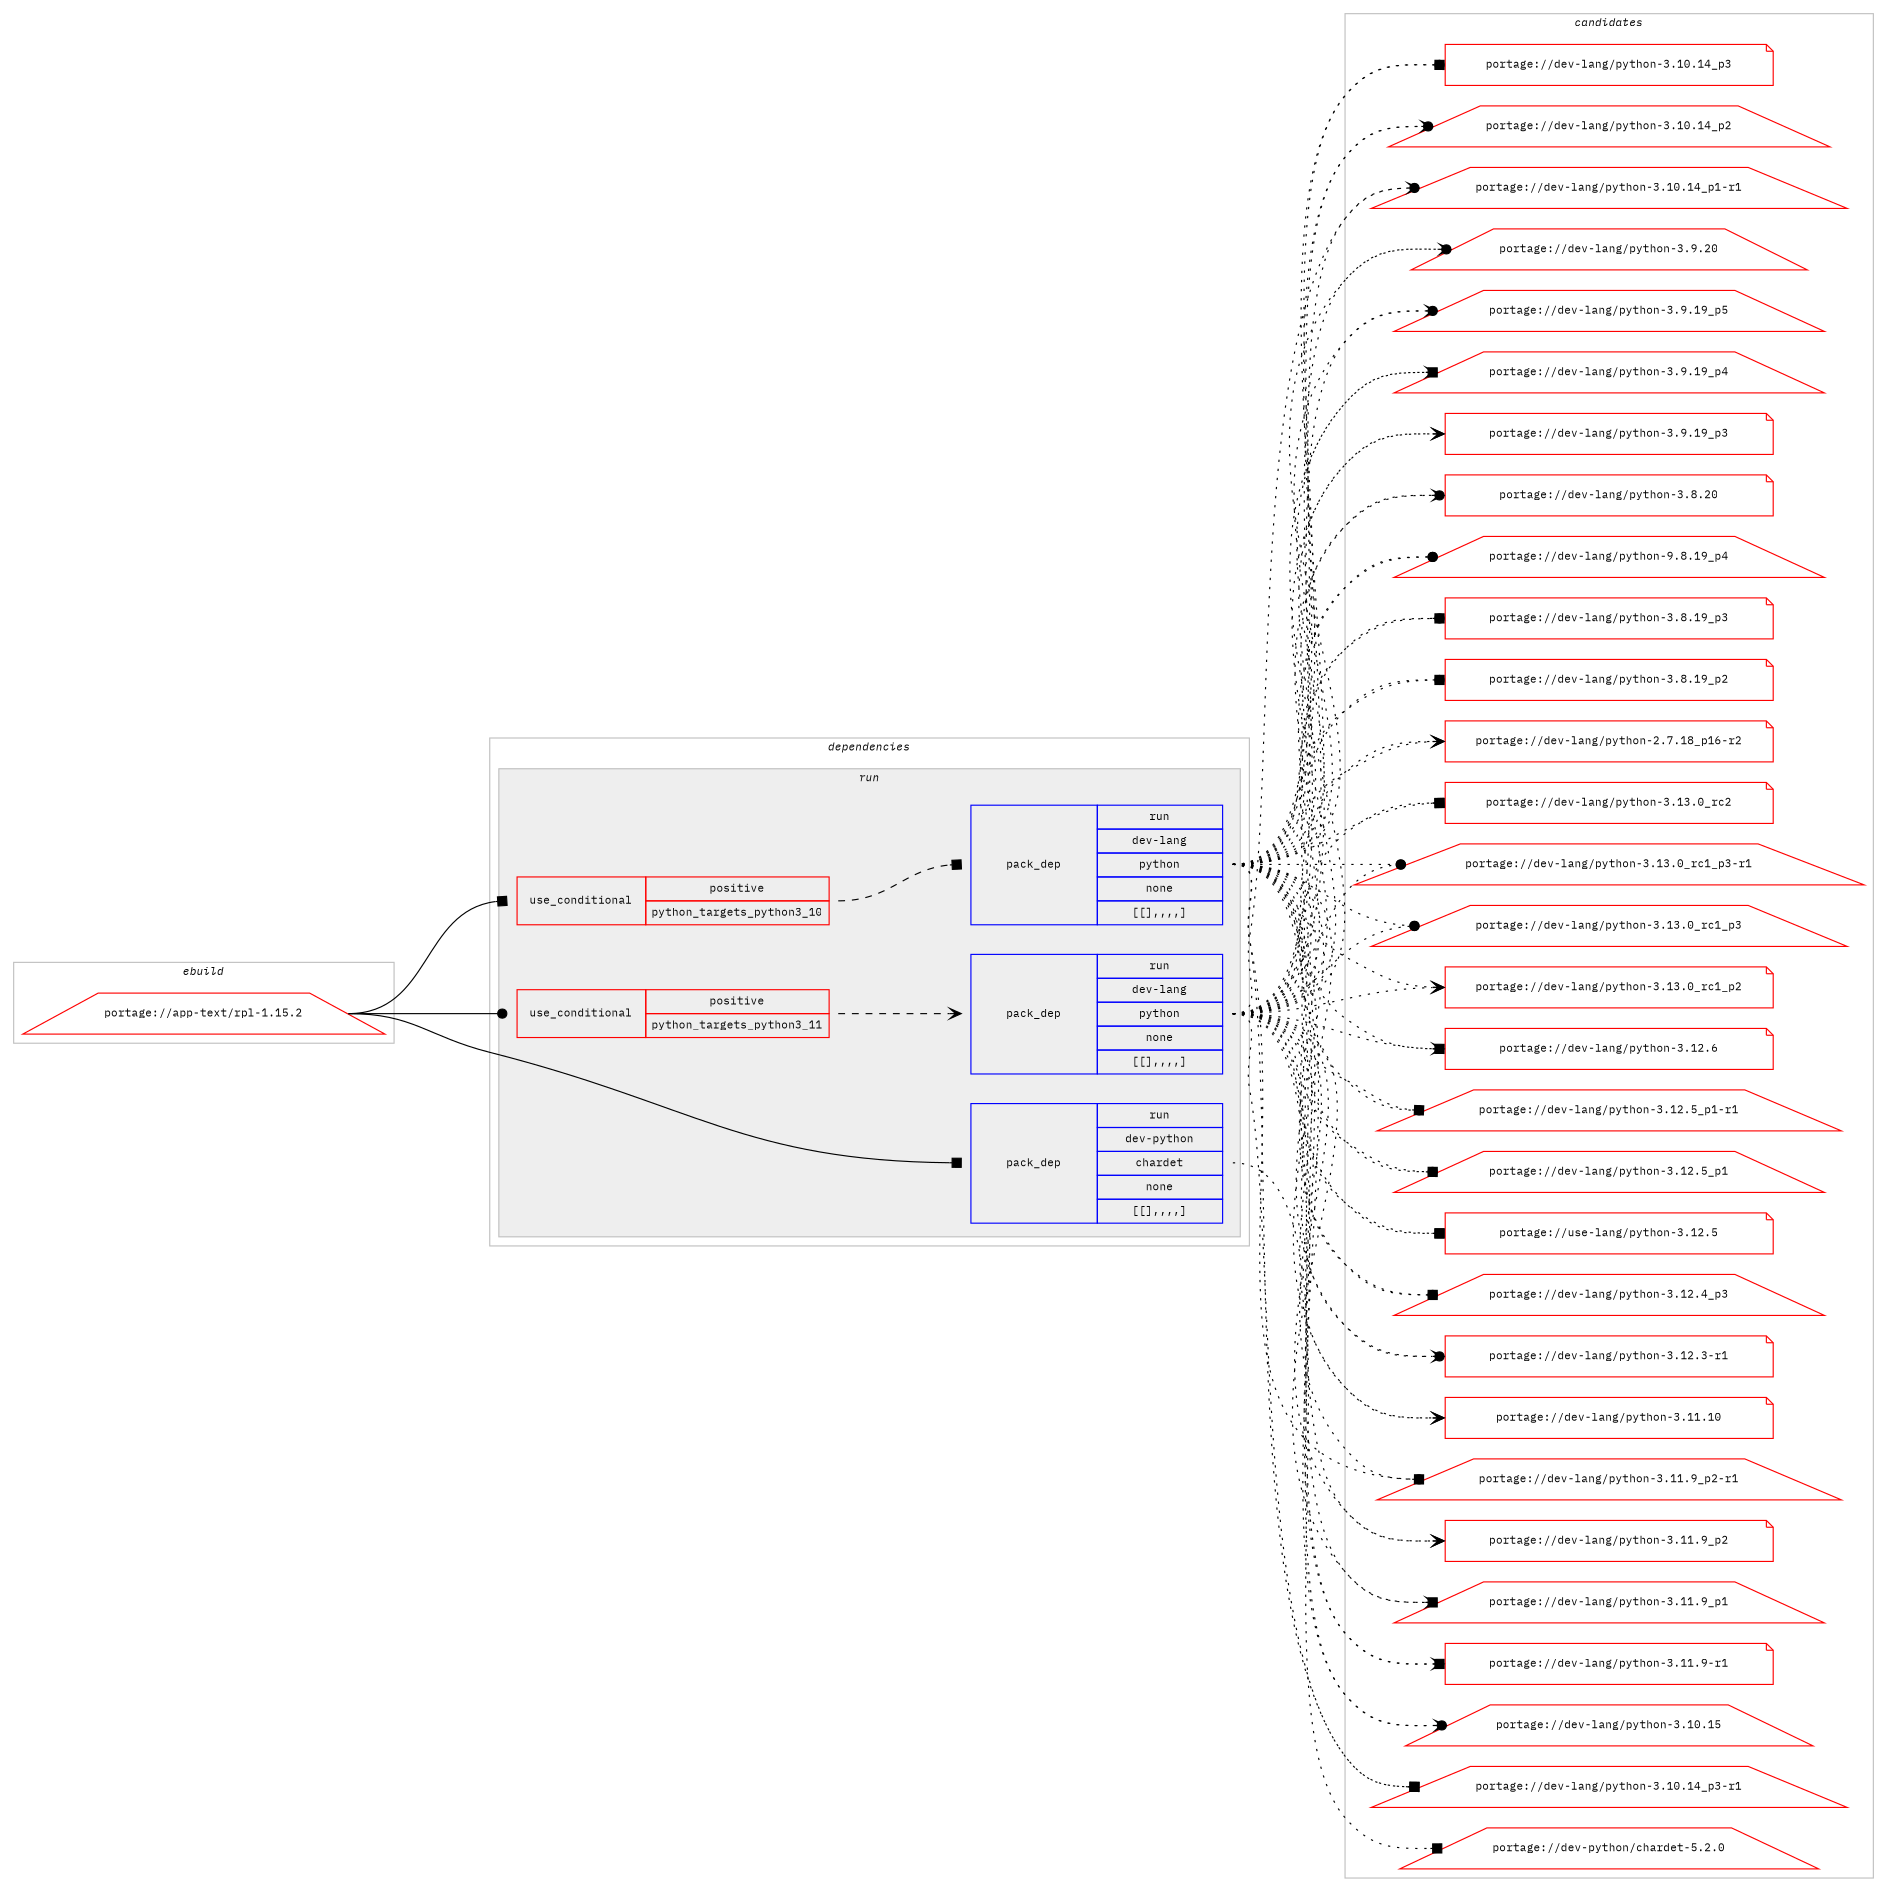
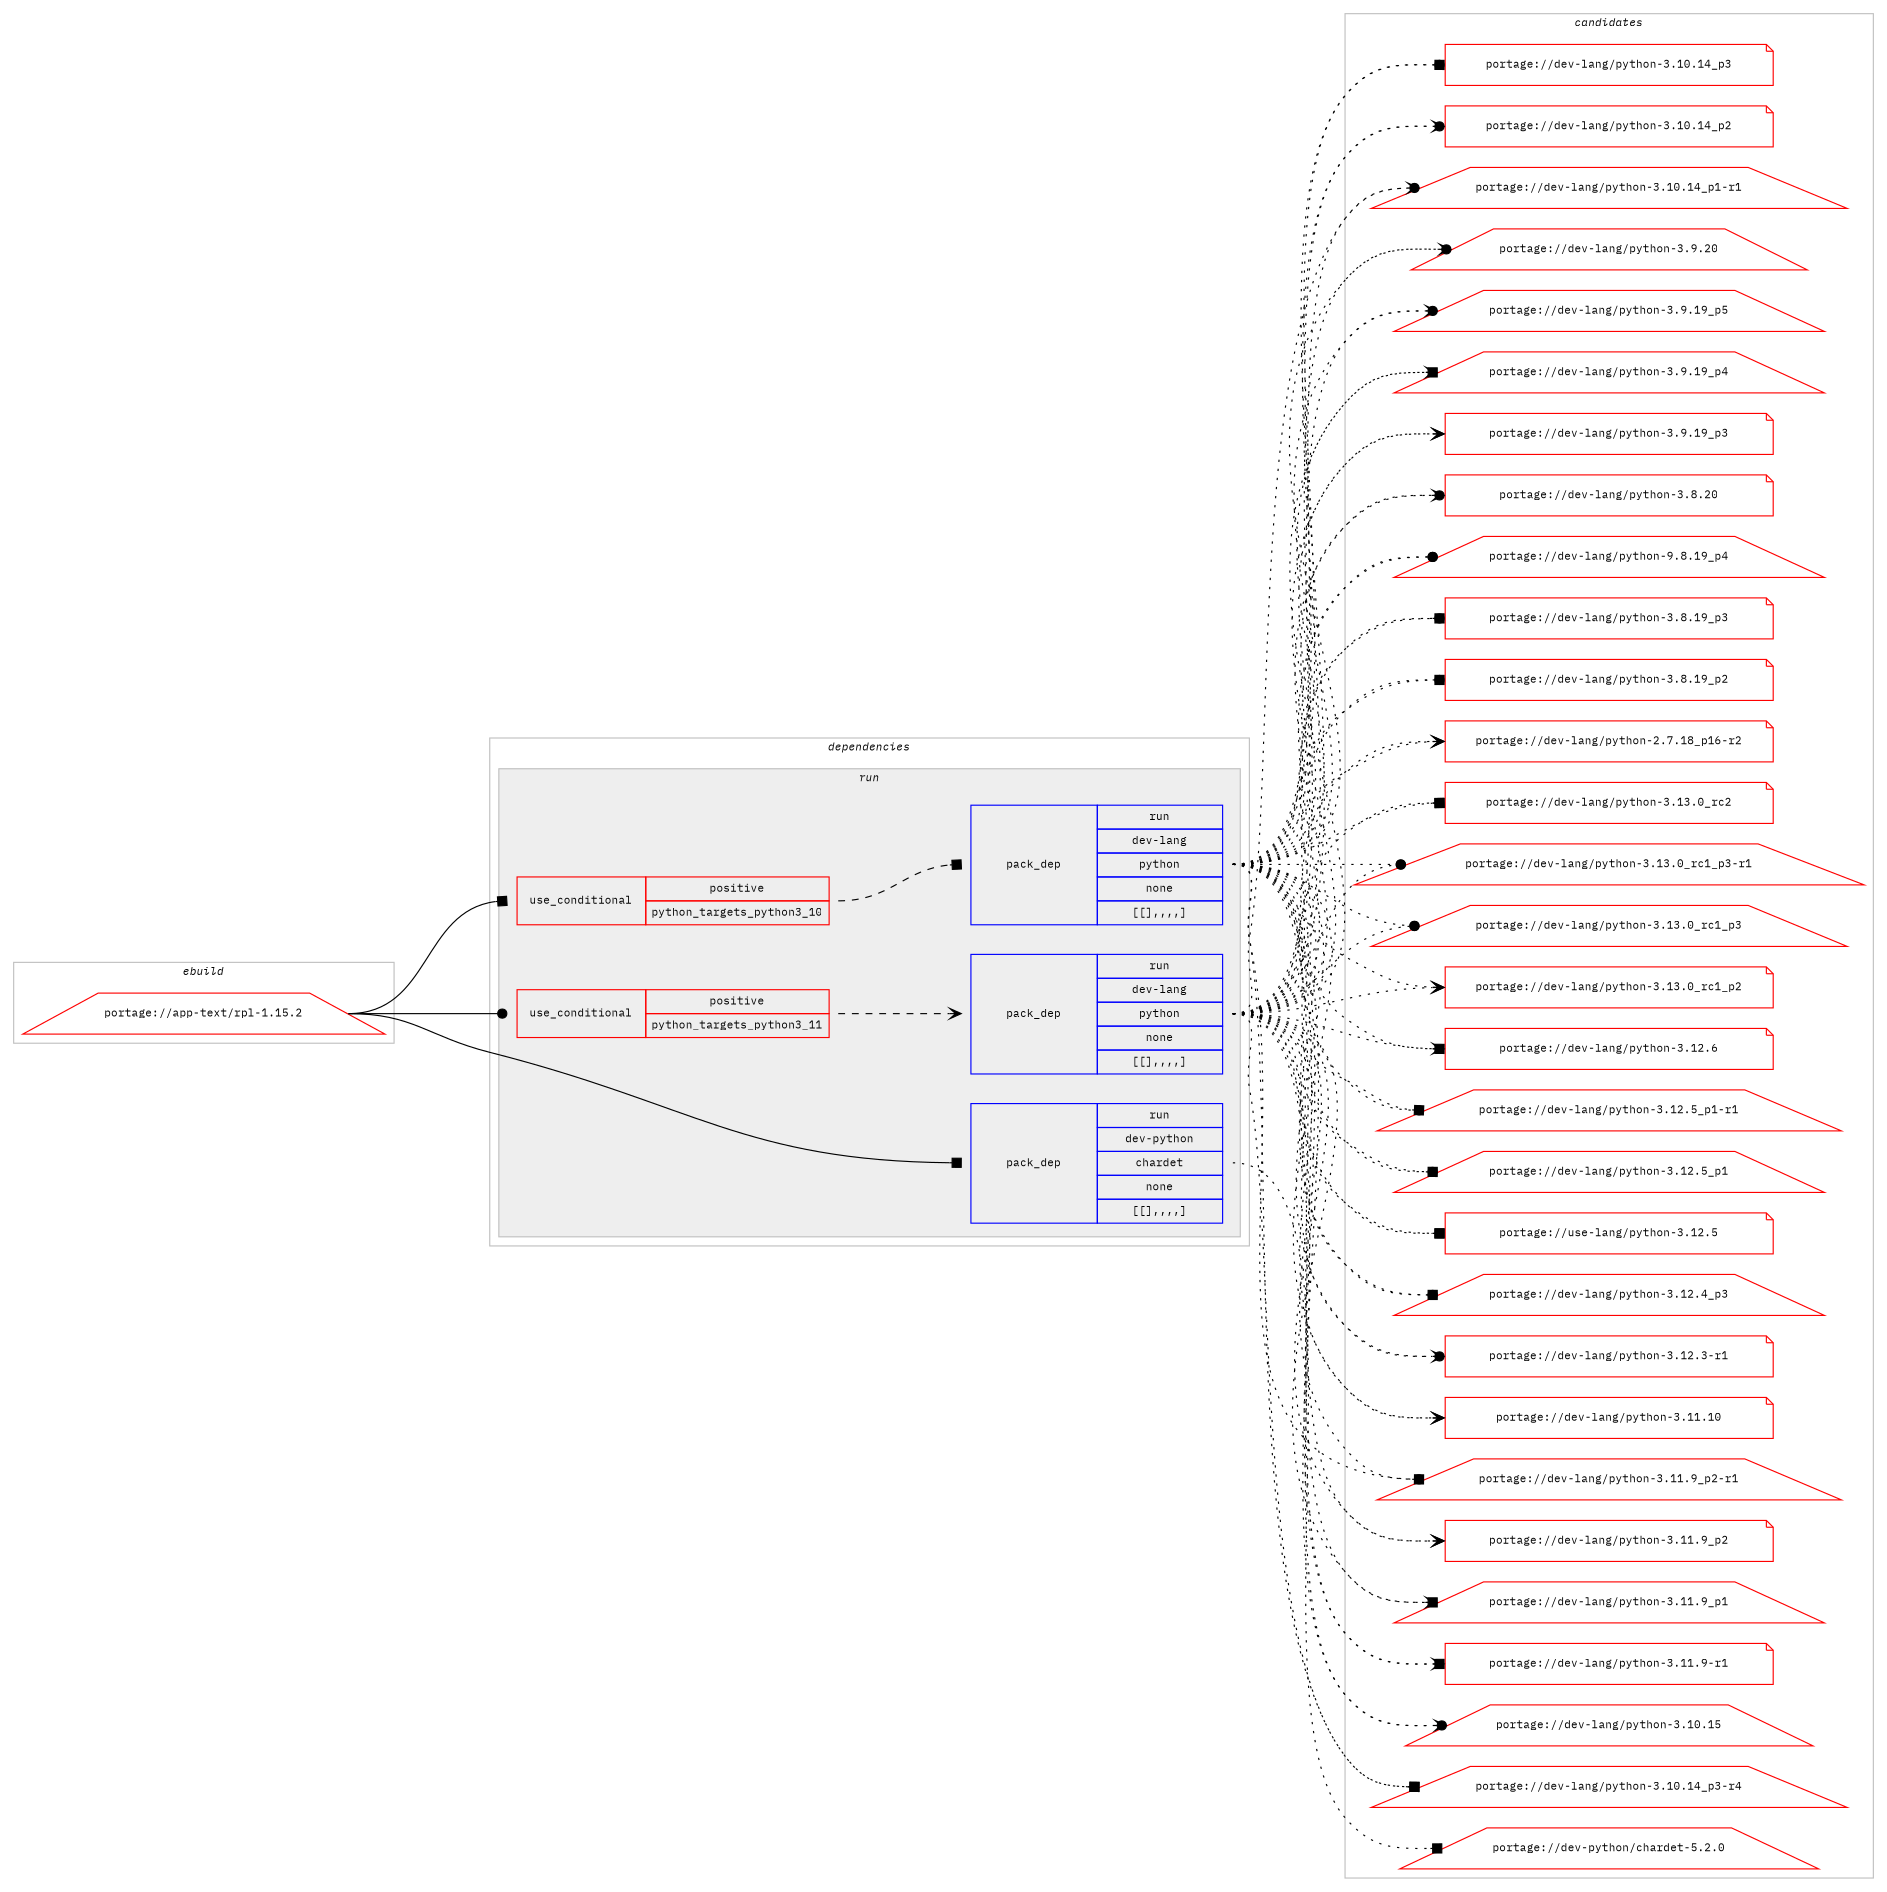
(1609, 126) -> (1609, 126)
(1609, 1787) -> (1609, 1787)
